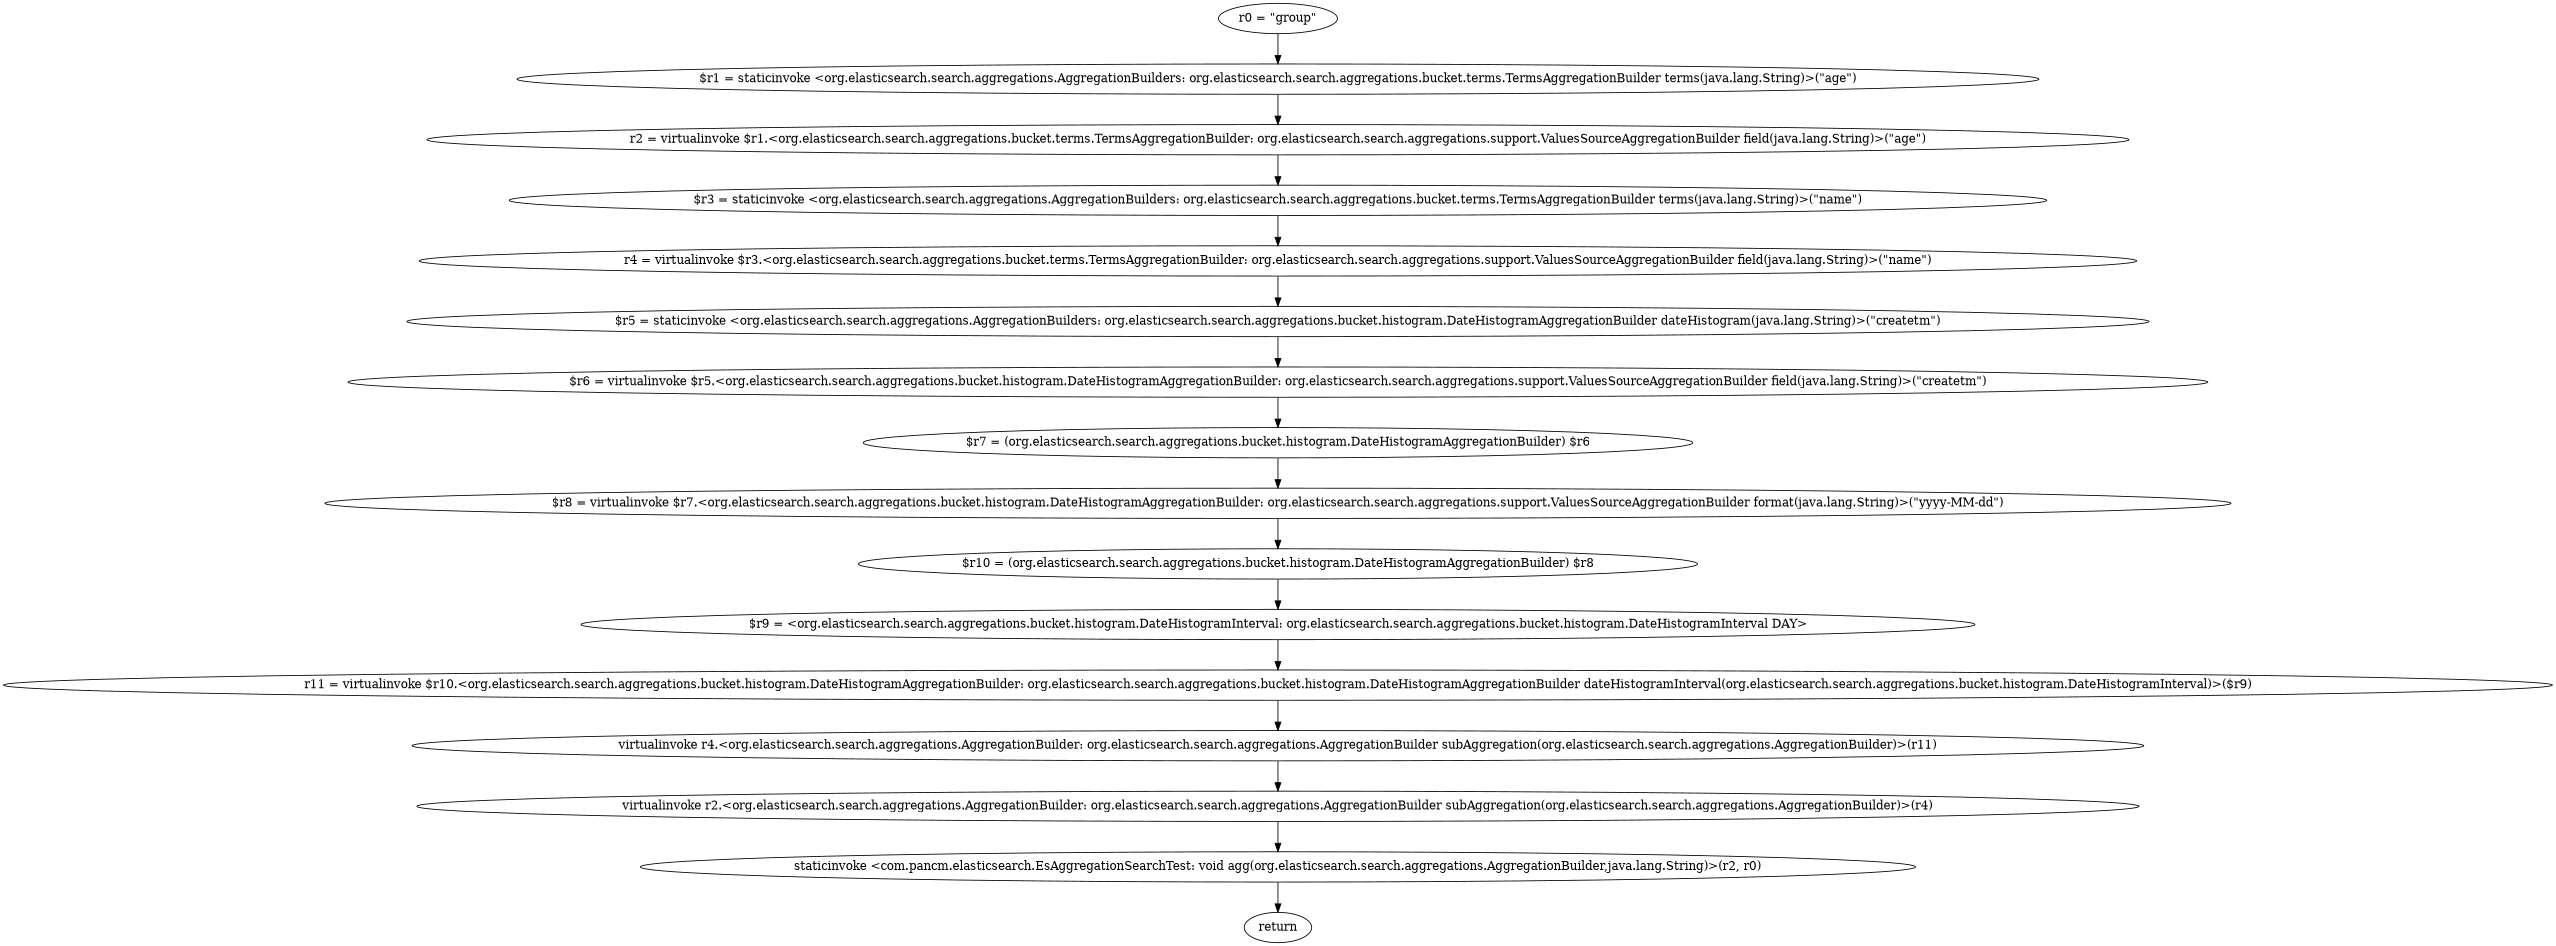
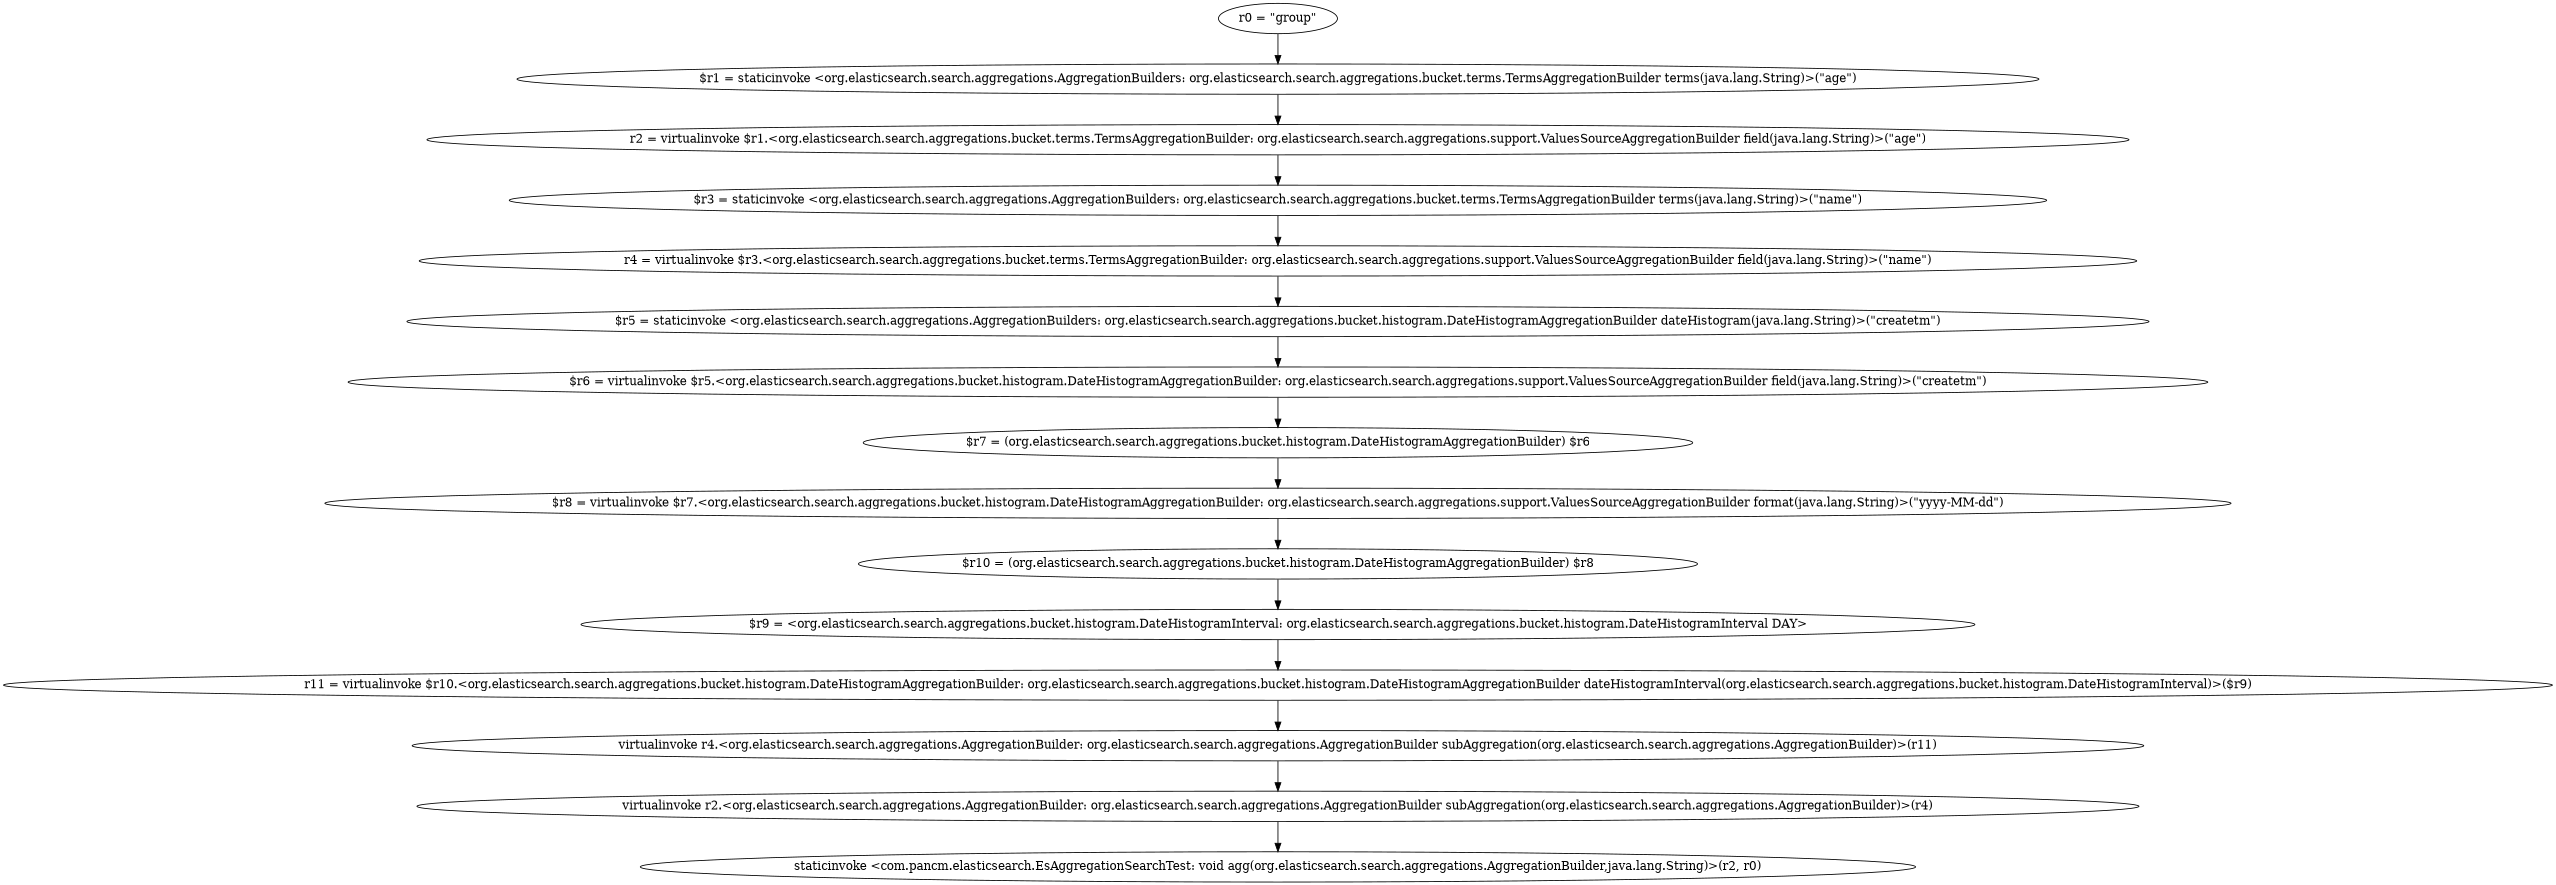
(1278, 928) -> none
